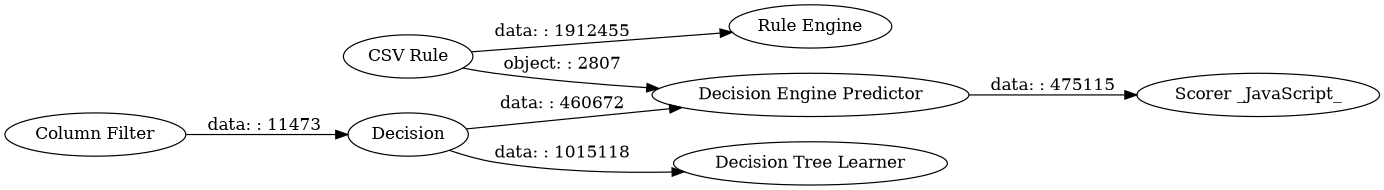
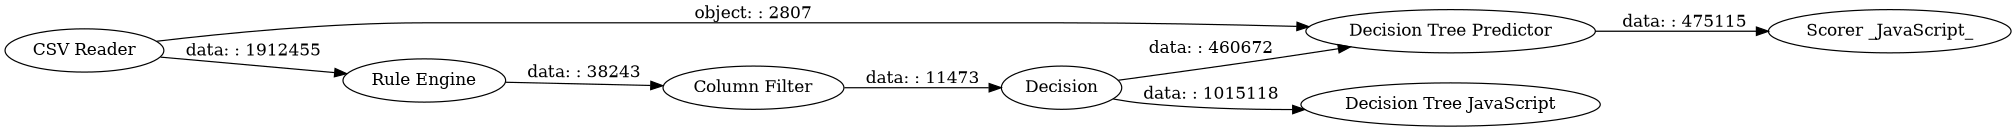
(408, 56) -> (84, 50)
none -> (578, 84)
(810, 95) -> (1451, 31)
(810, 163) -> (1451, 105)
